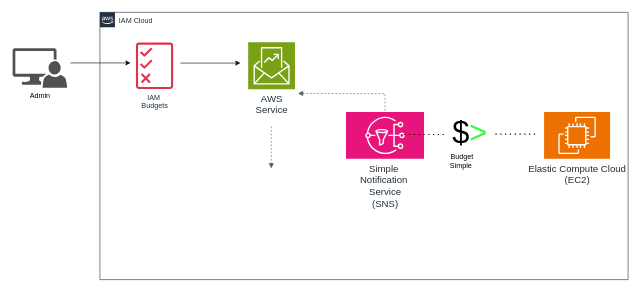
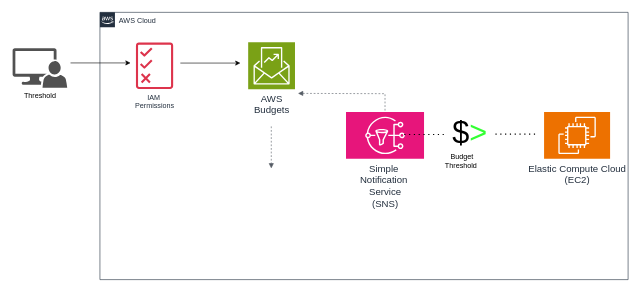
(135, 21) -> (135, 21)
(40, 96) -> (40, 96)
(155, 102) -> (155, 102)
(272, 102) -> (272, 102)
(462, 156) -> (462, 156)
